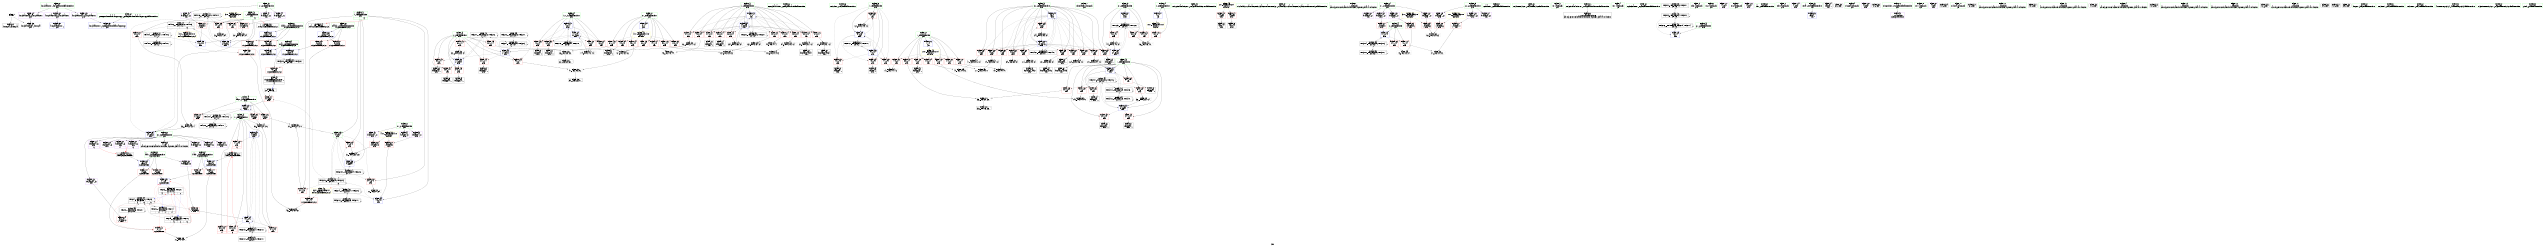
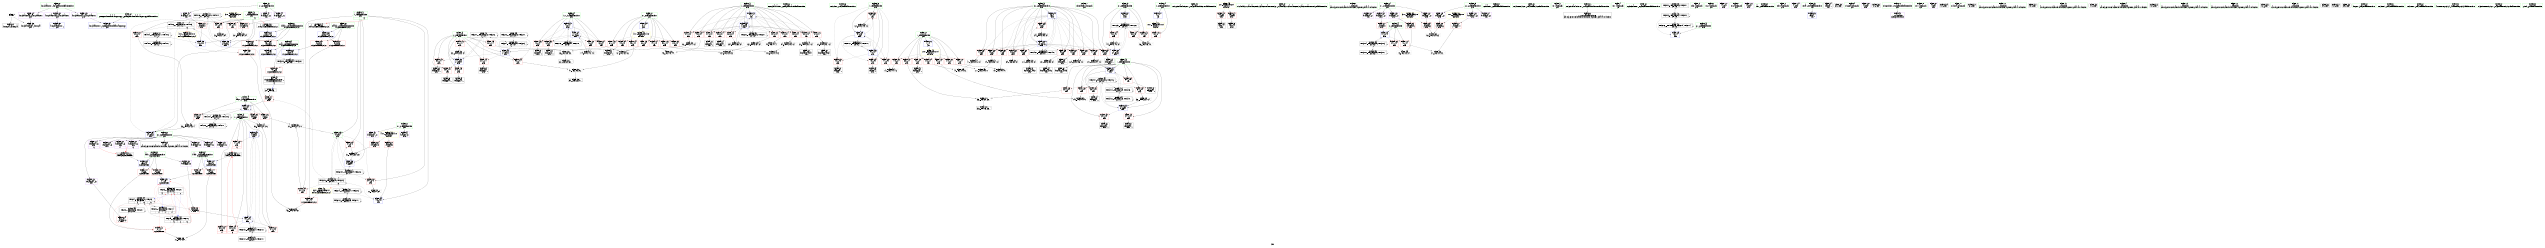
(417, 135) -> none
